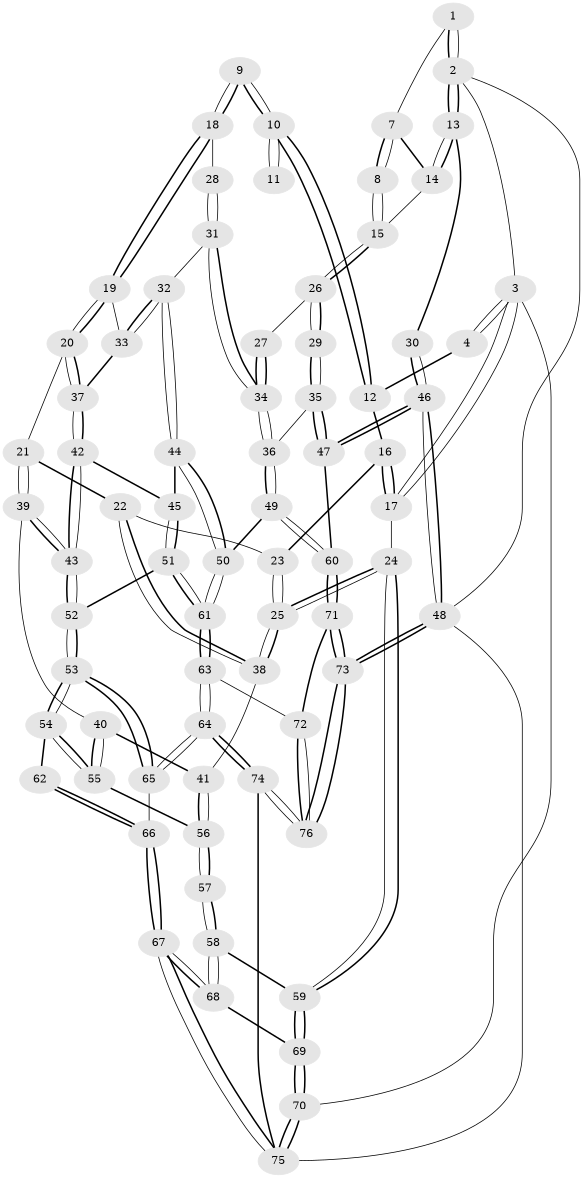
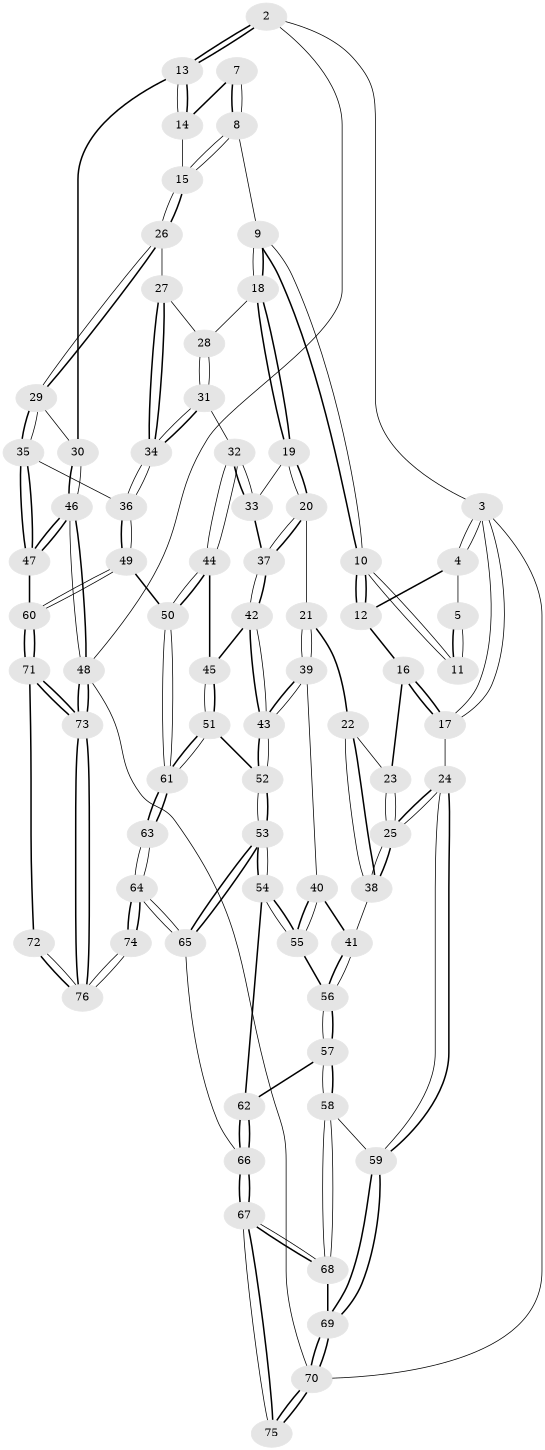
(453, 17) -> none
none -> (248, 180)
none -> (183, 316)
none -> (57, 425)
none -> (458, 616)
(256, 700) -> none
(258, 962) -> none
(522, 963) -> (247, 987)
(252, 968) -> (352, 1134)
none -> (286, 1079)
